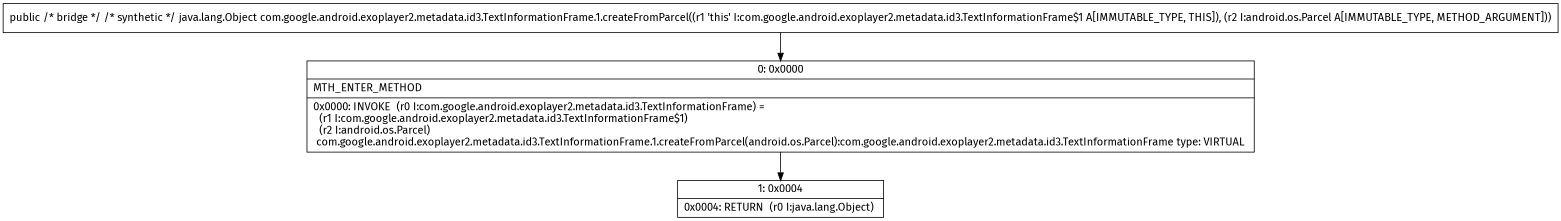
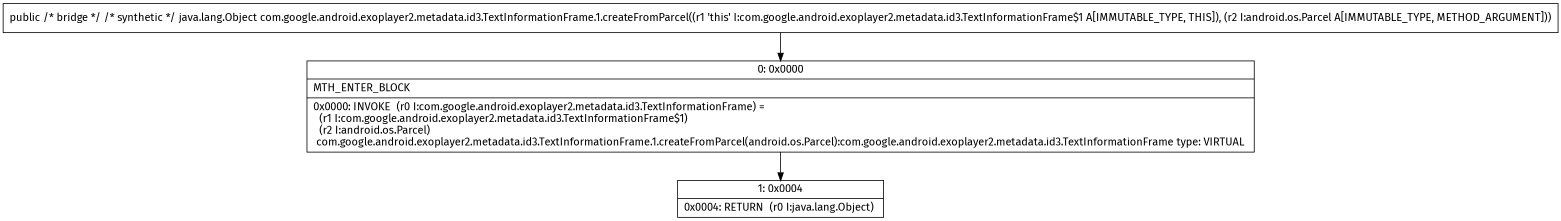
(368, 88) -> (362, 88)
